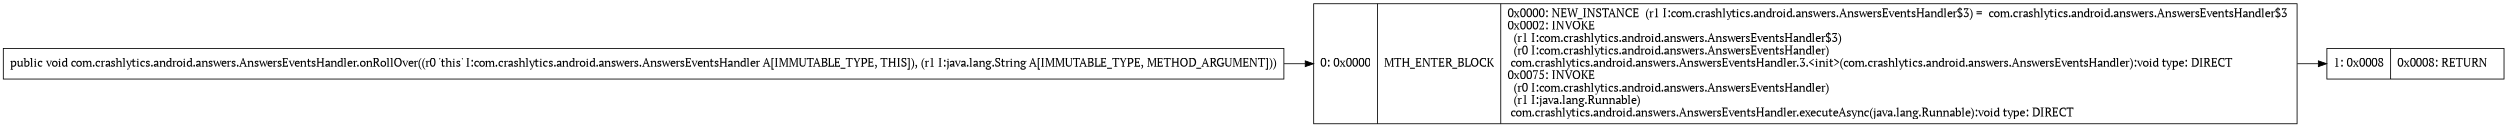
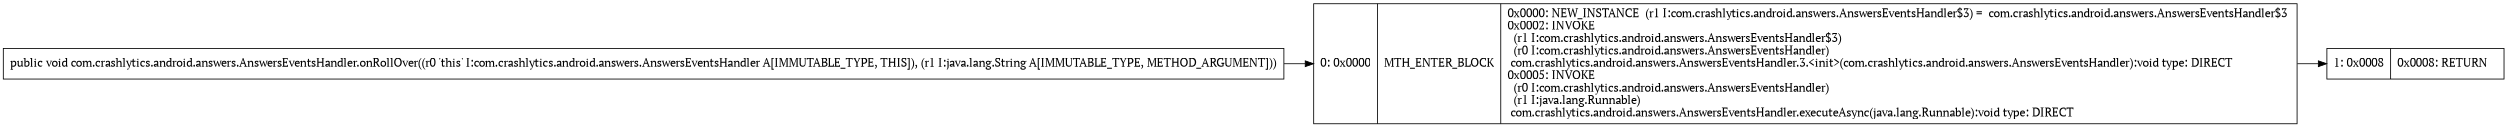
(1555, 76) -> (1555, 76)
